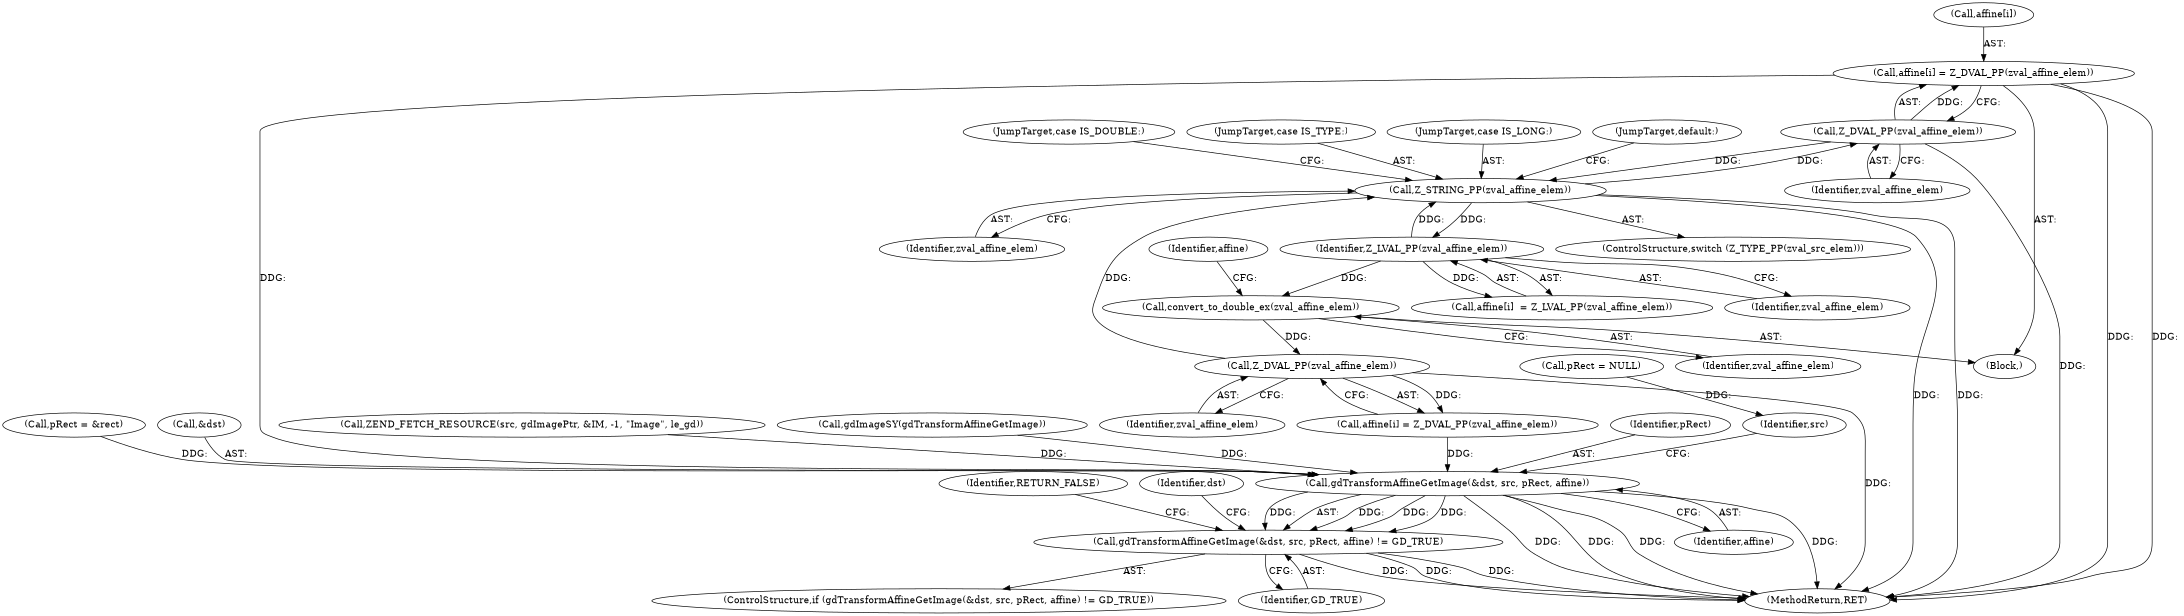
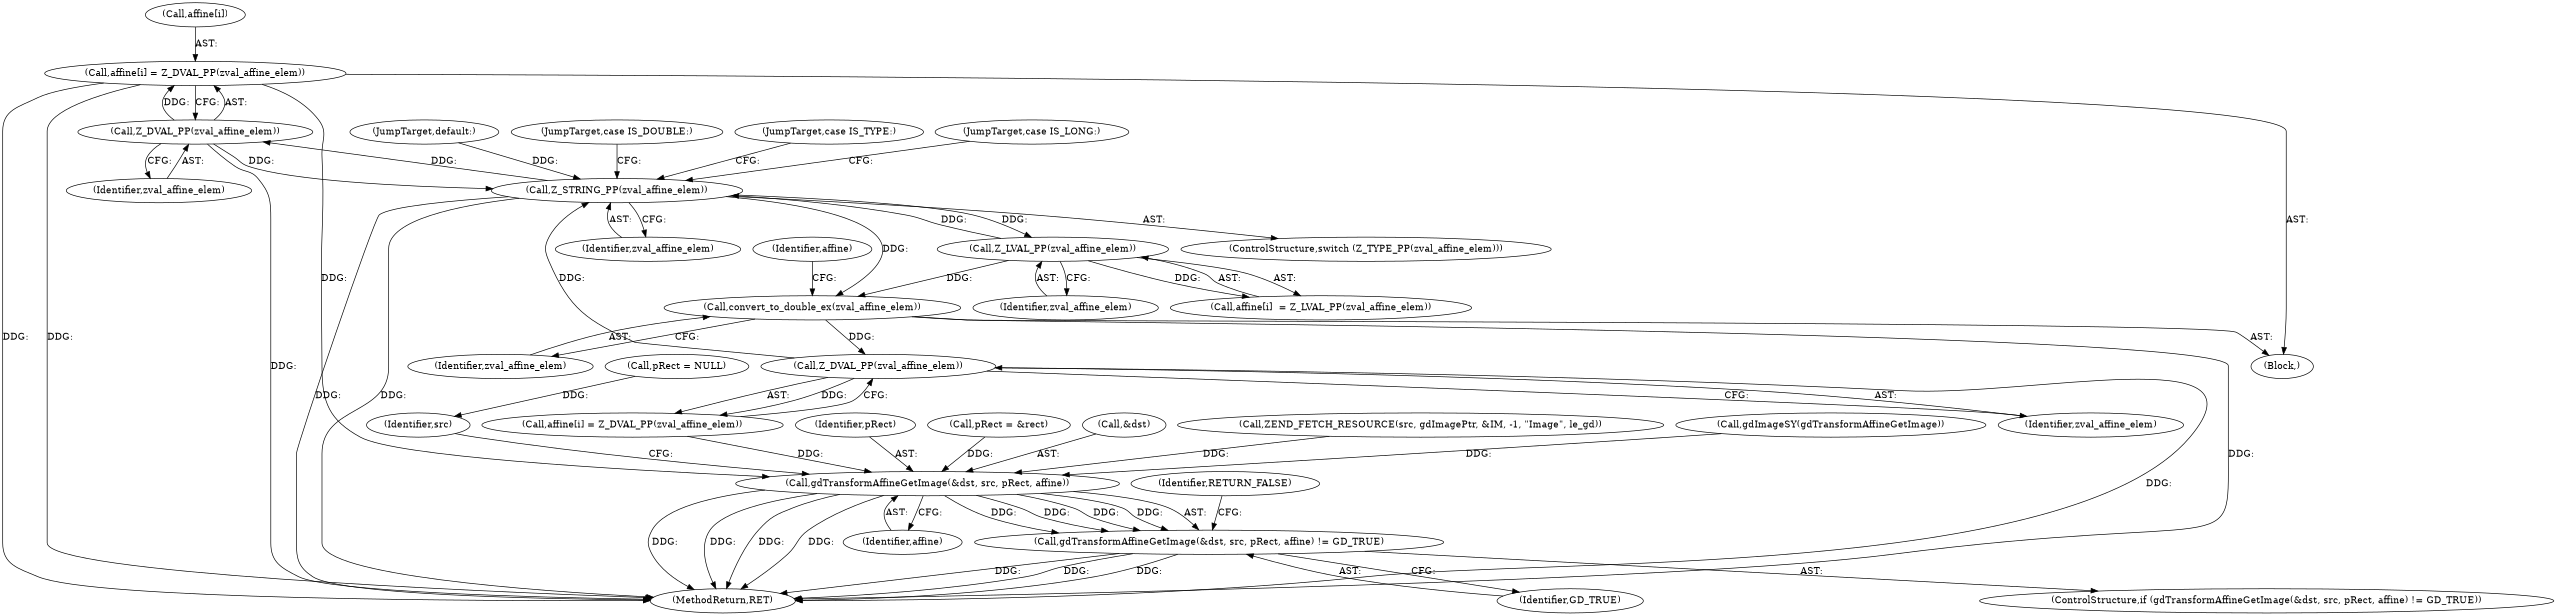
(1406, 161) -> (749, 161)
(1495, 161) -> (863, 161)
(1599, 161) -> (547, 161)
none -> (841, 217)
(1412, 249) -> (1053, 249)
(1733, 249) -> (1366, 249)
(1192, 484) -> none
none -> (2227, 496)
